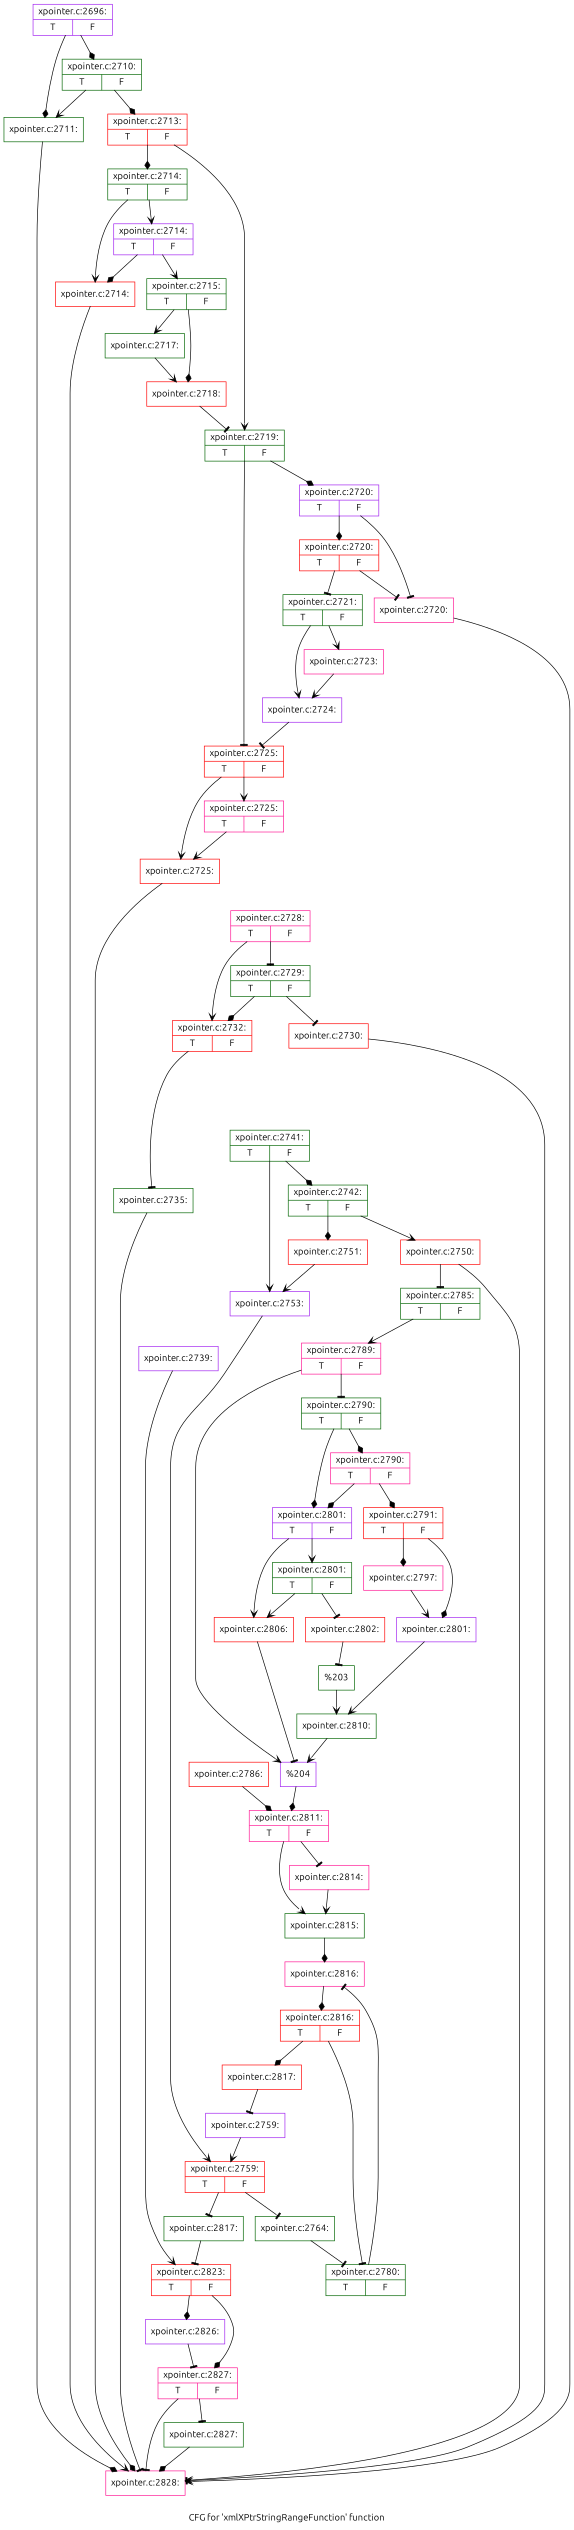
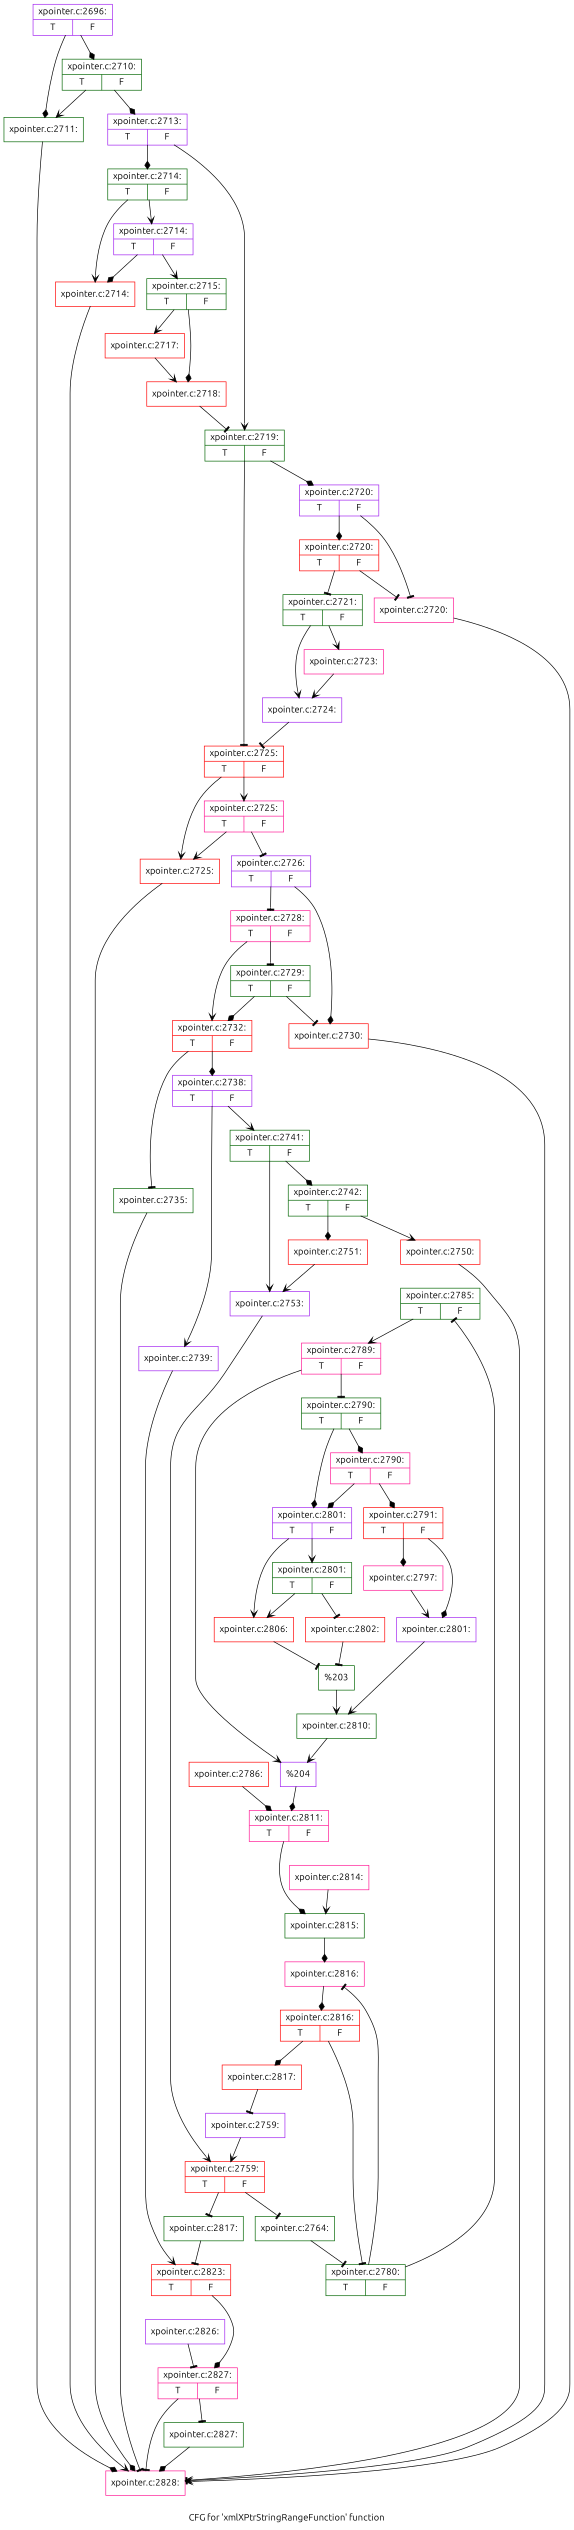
(147, 130) -> (147, 130)
(145, 346) -> (145, 346)
none -> (271, 871)
none -> (212, 1091)
(440, 1275) -> (495, 1812)
(275, 1700) -> (295, 1653)
(309, 1852) -> none
(280, 1878) -> (280, 1878)
(188, 2304) -> none
